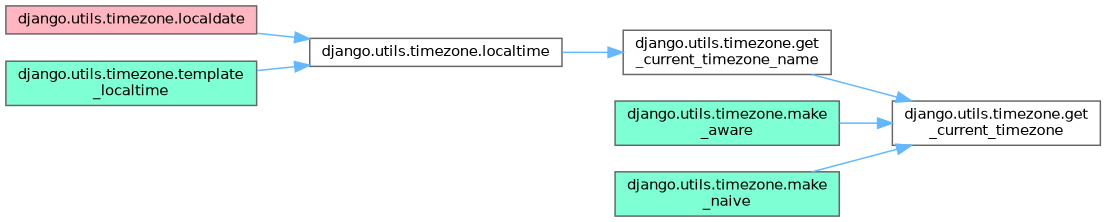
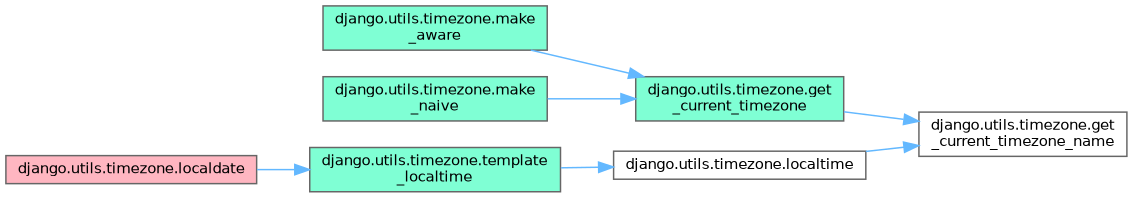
(276, 35) -> (276, 170)
(854, 86) -> (874, 116)
(996, 123) -> (740, 99)
